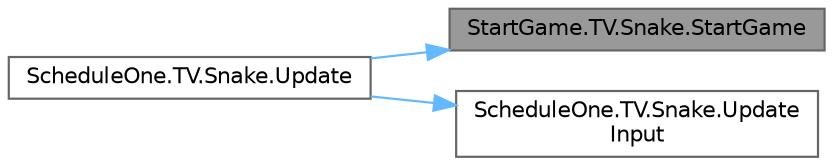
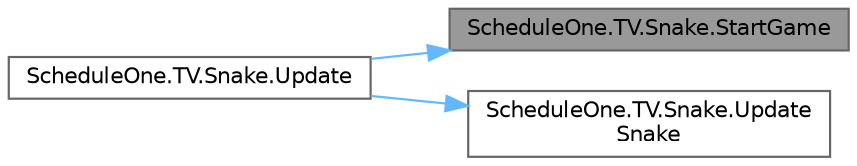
(637, 30) -> (649, 30)
(637, 124) -> (649, 124)
